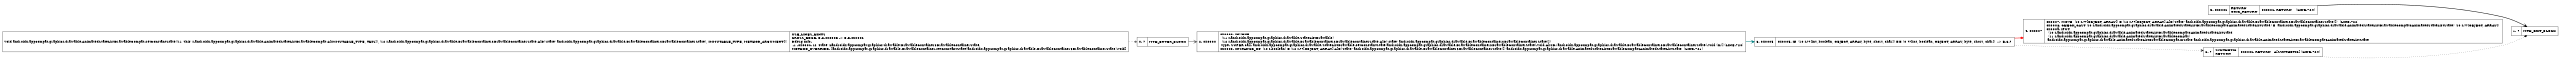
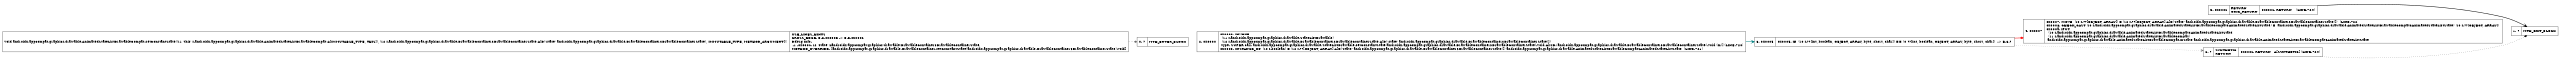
(1191, 42) -> none
(2108, 48) -> (2108, 48)
